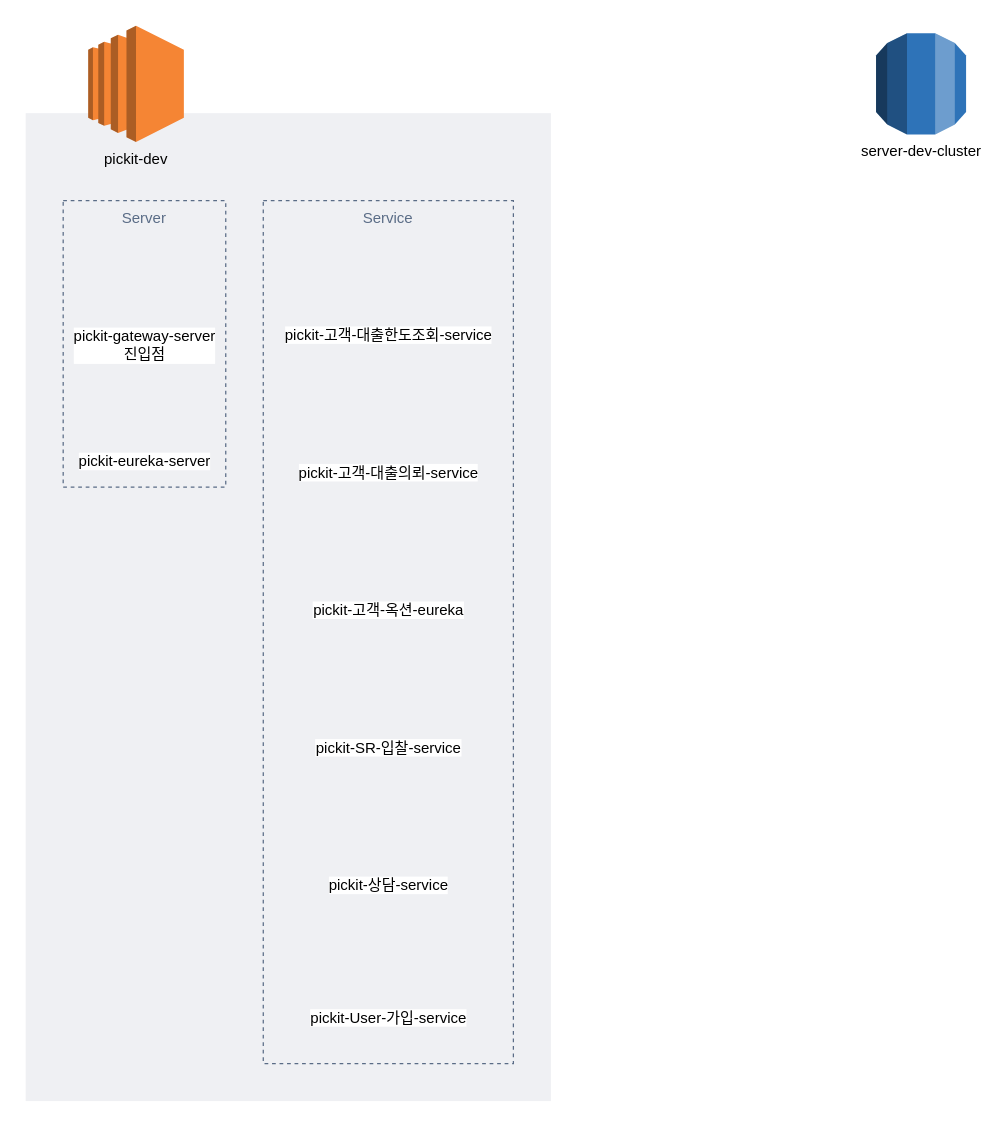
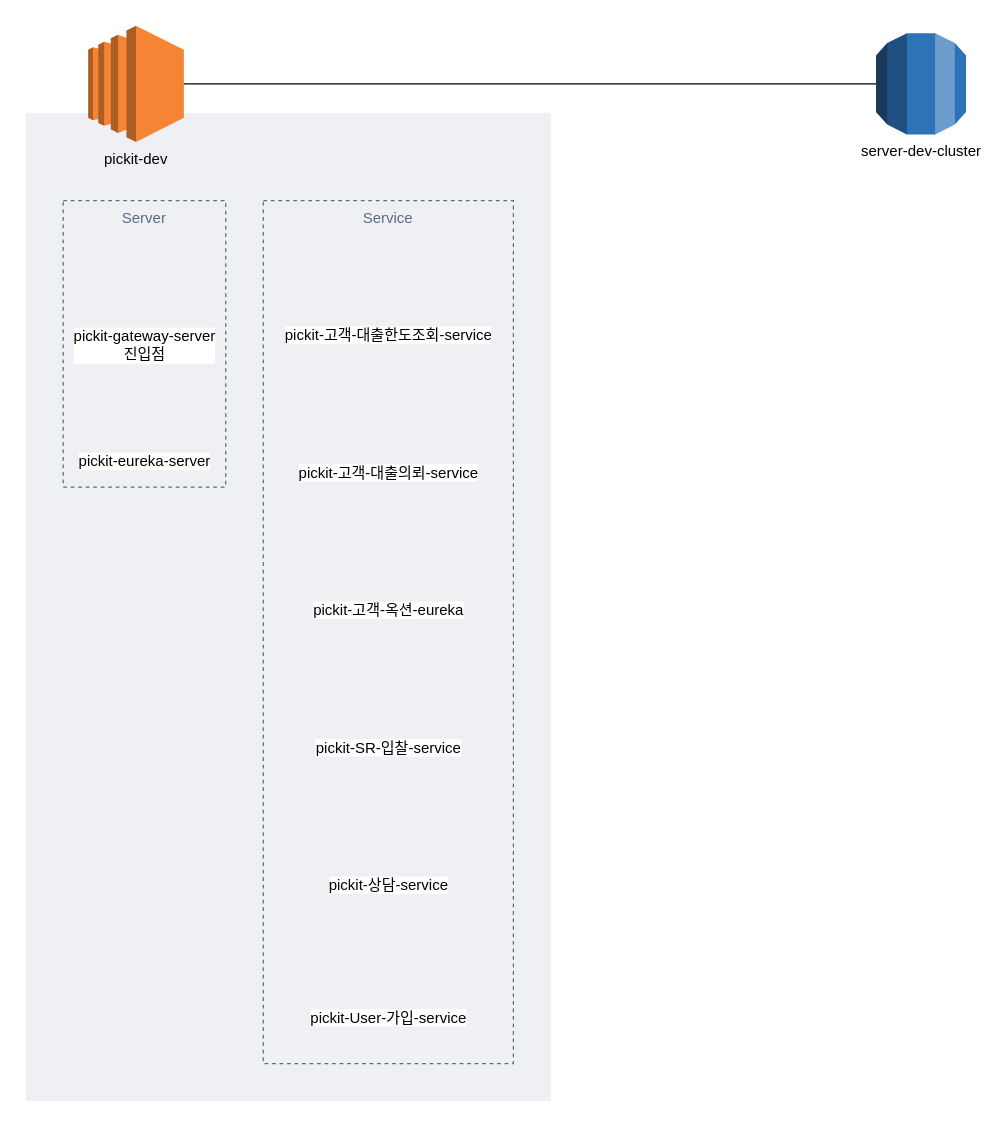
none -> (529, 84)
